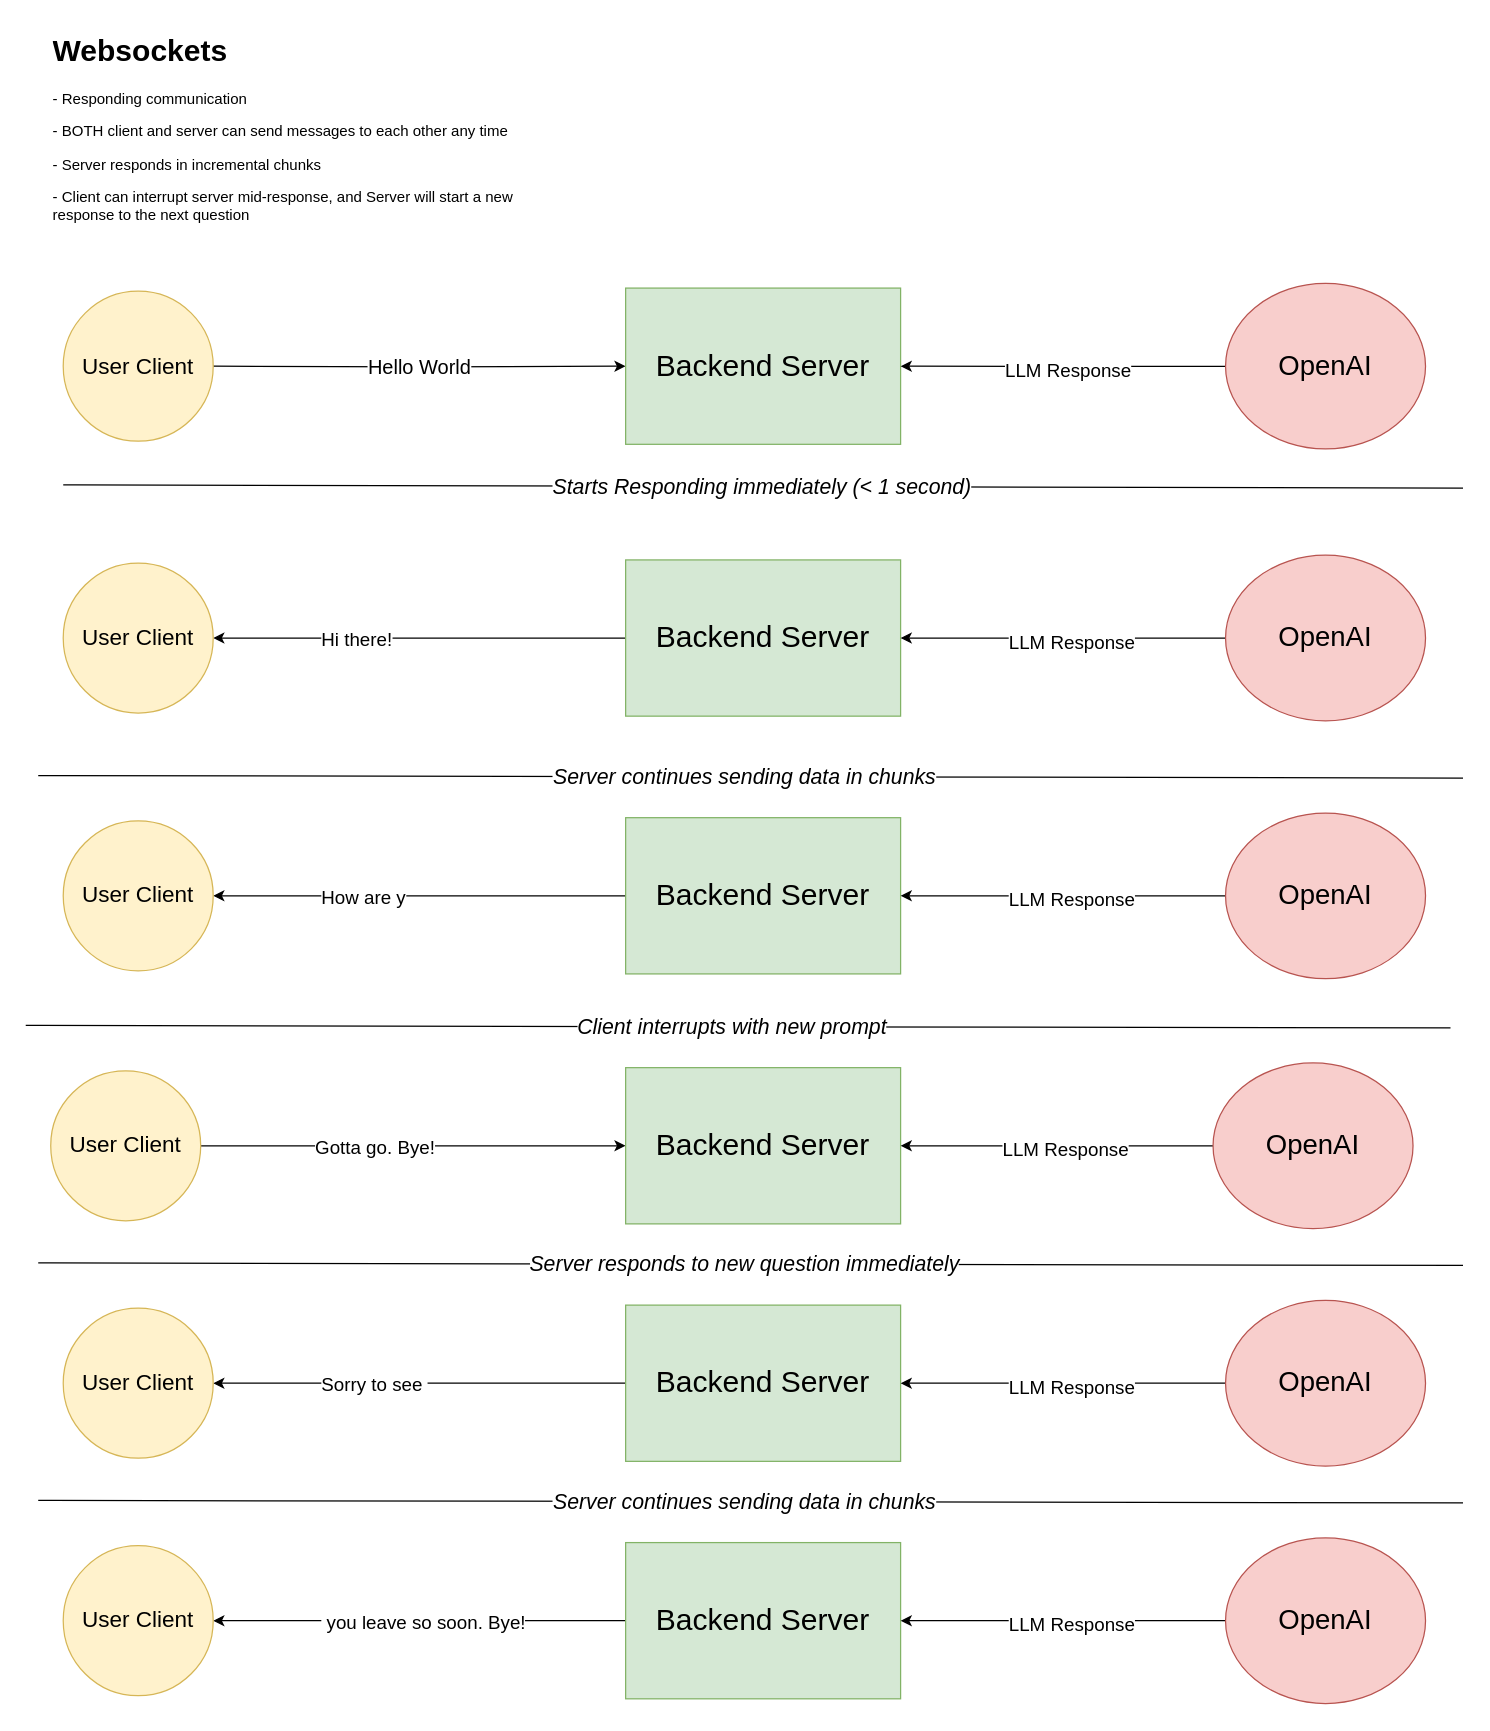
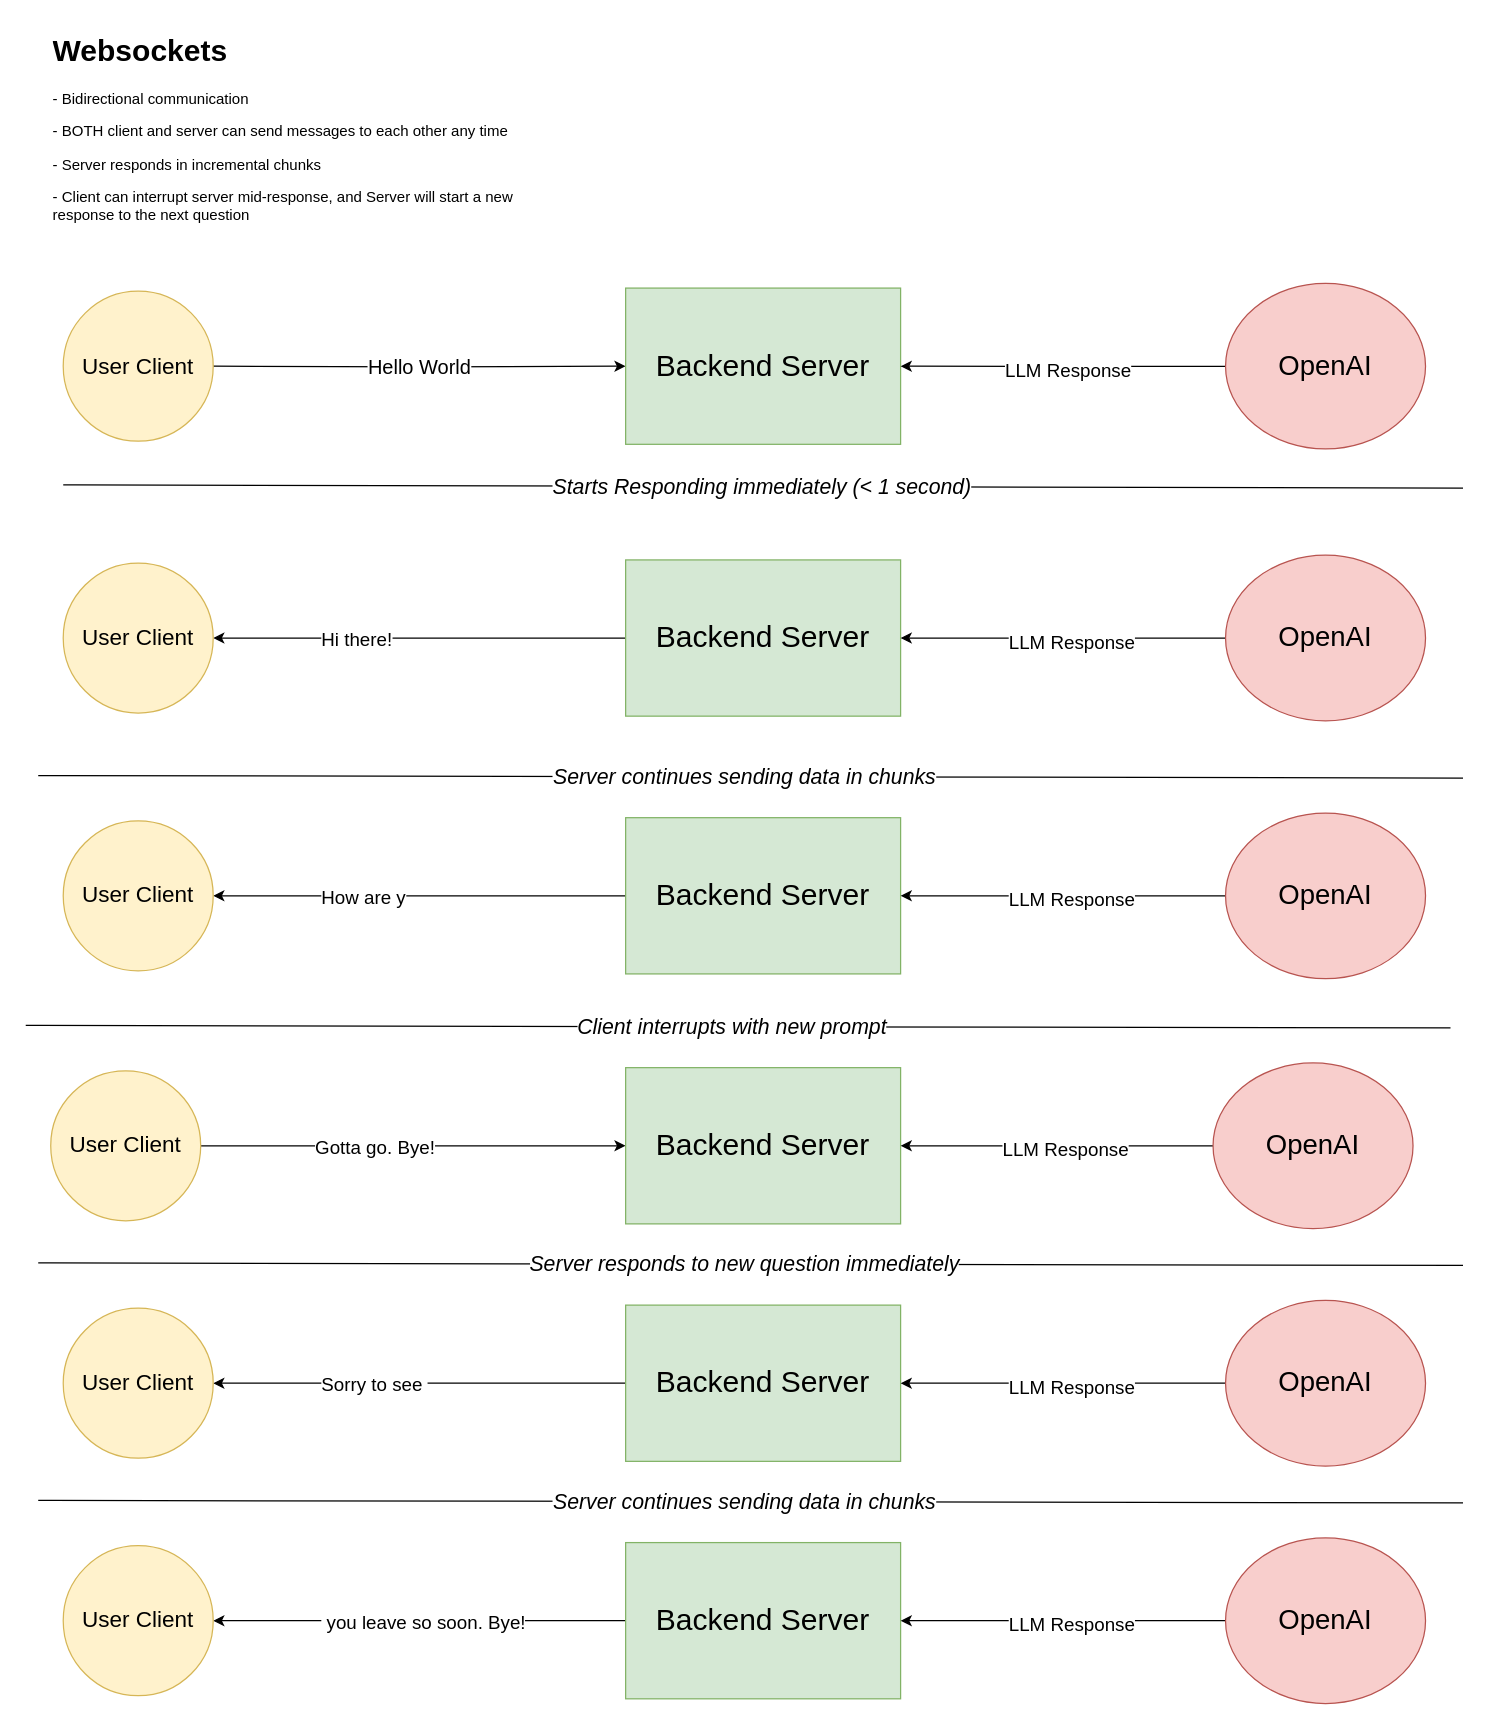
(302, 88) -> (302, 88)
